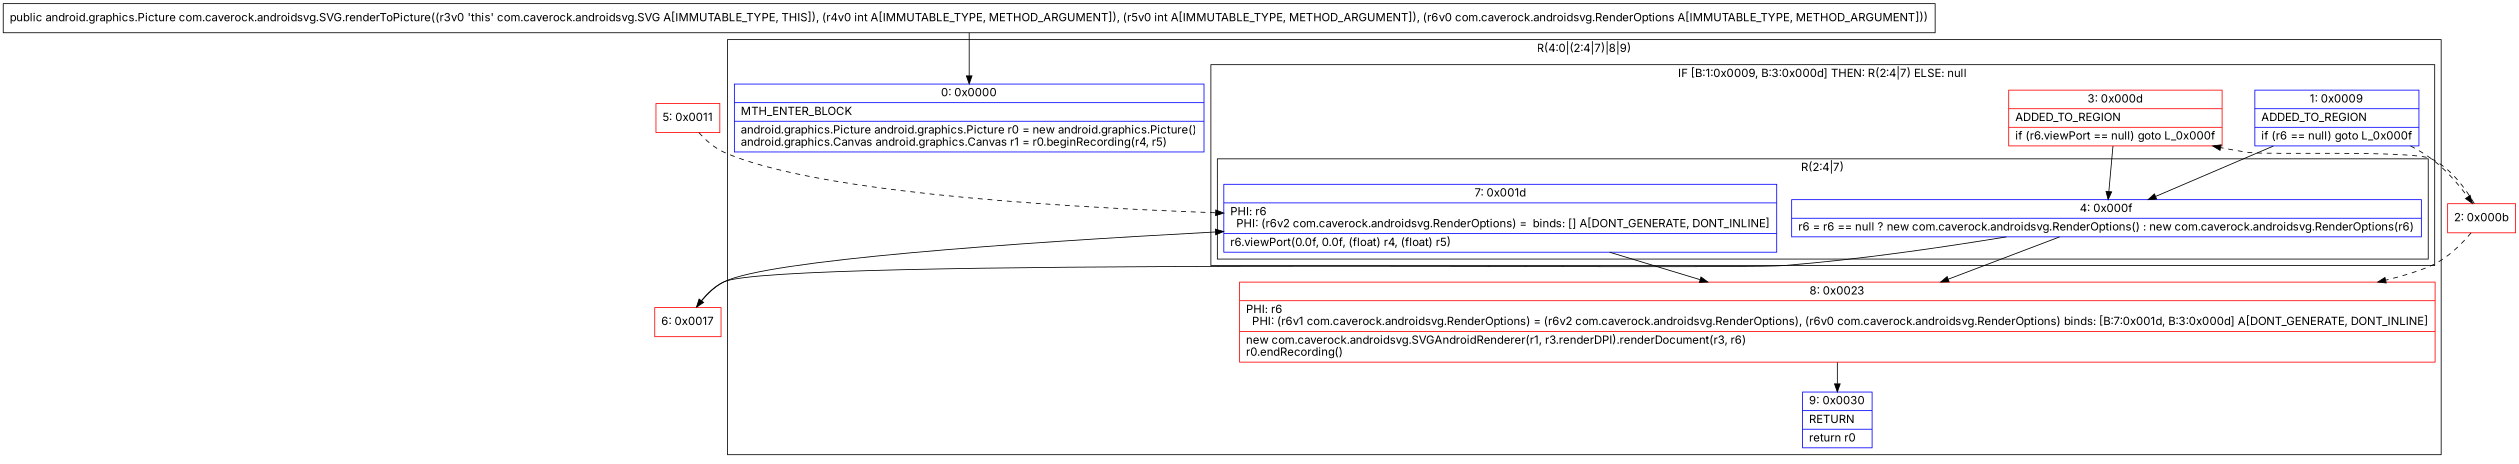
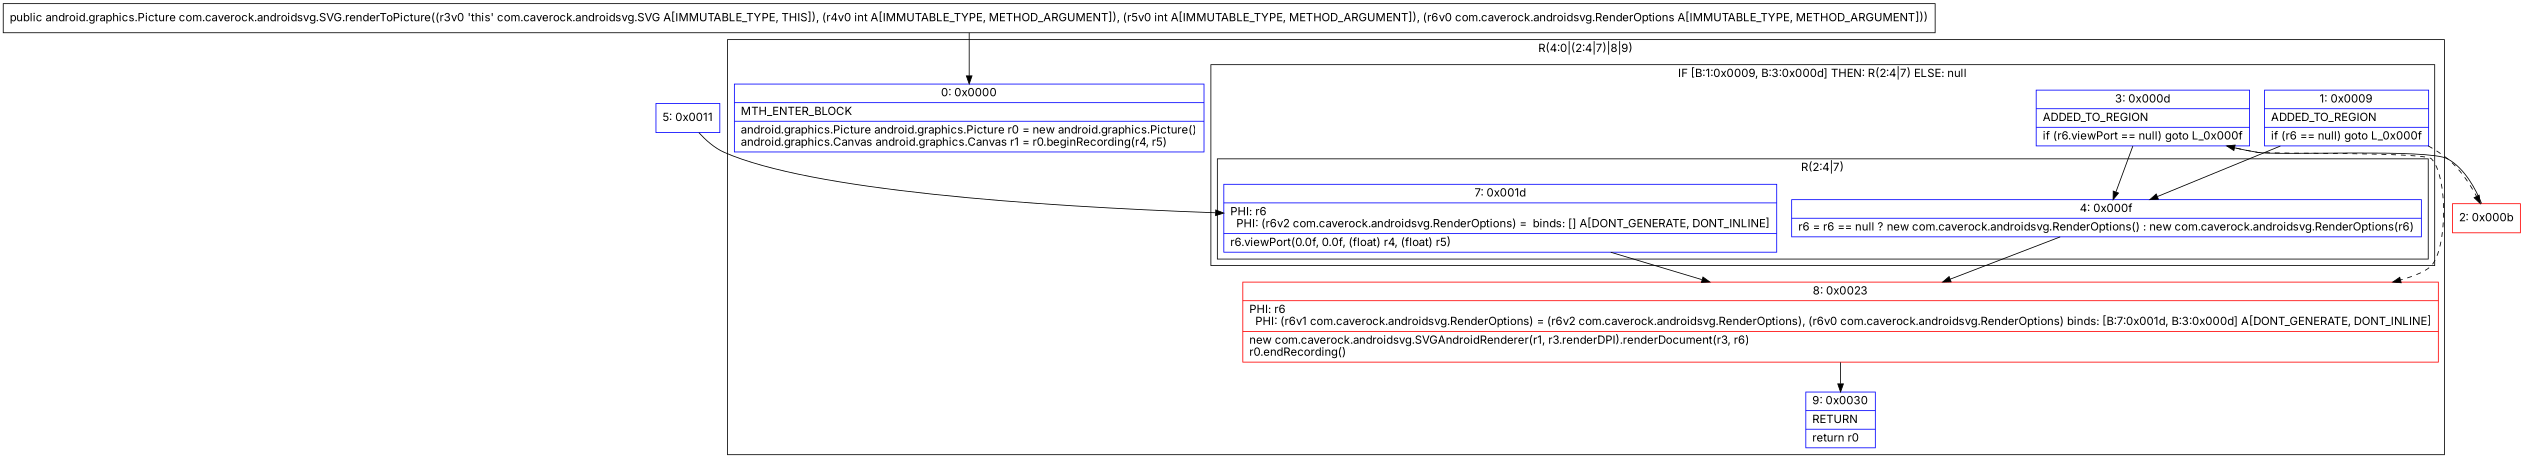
(688, 118) -> (688, 118)
(2115, 118) -> (2143, 118)
(2357, 154) -> (2370, 153)
(952, 196) -> (952, 196)
(2419, 270) -> (2402, 155)
(688, 322) -> none
